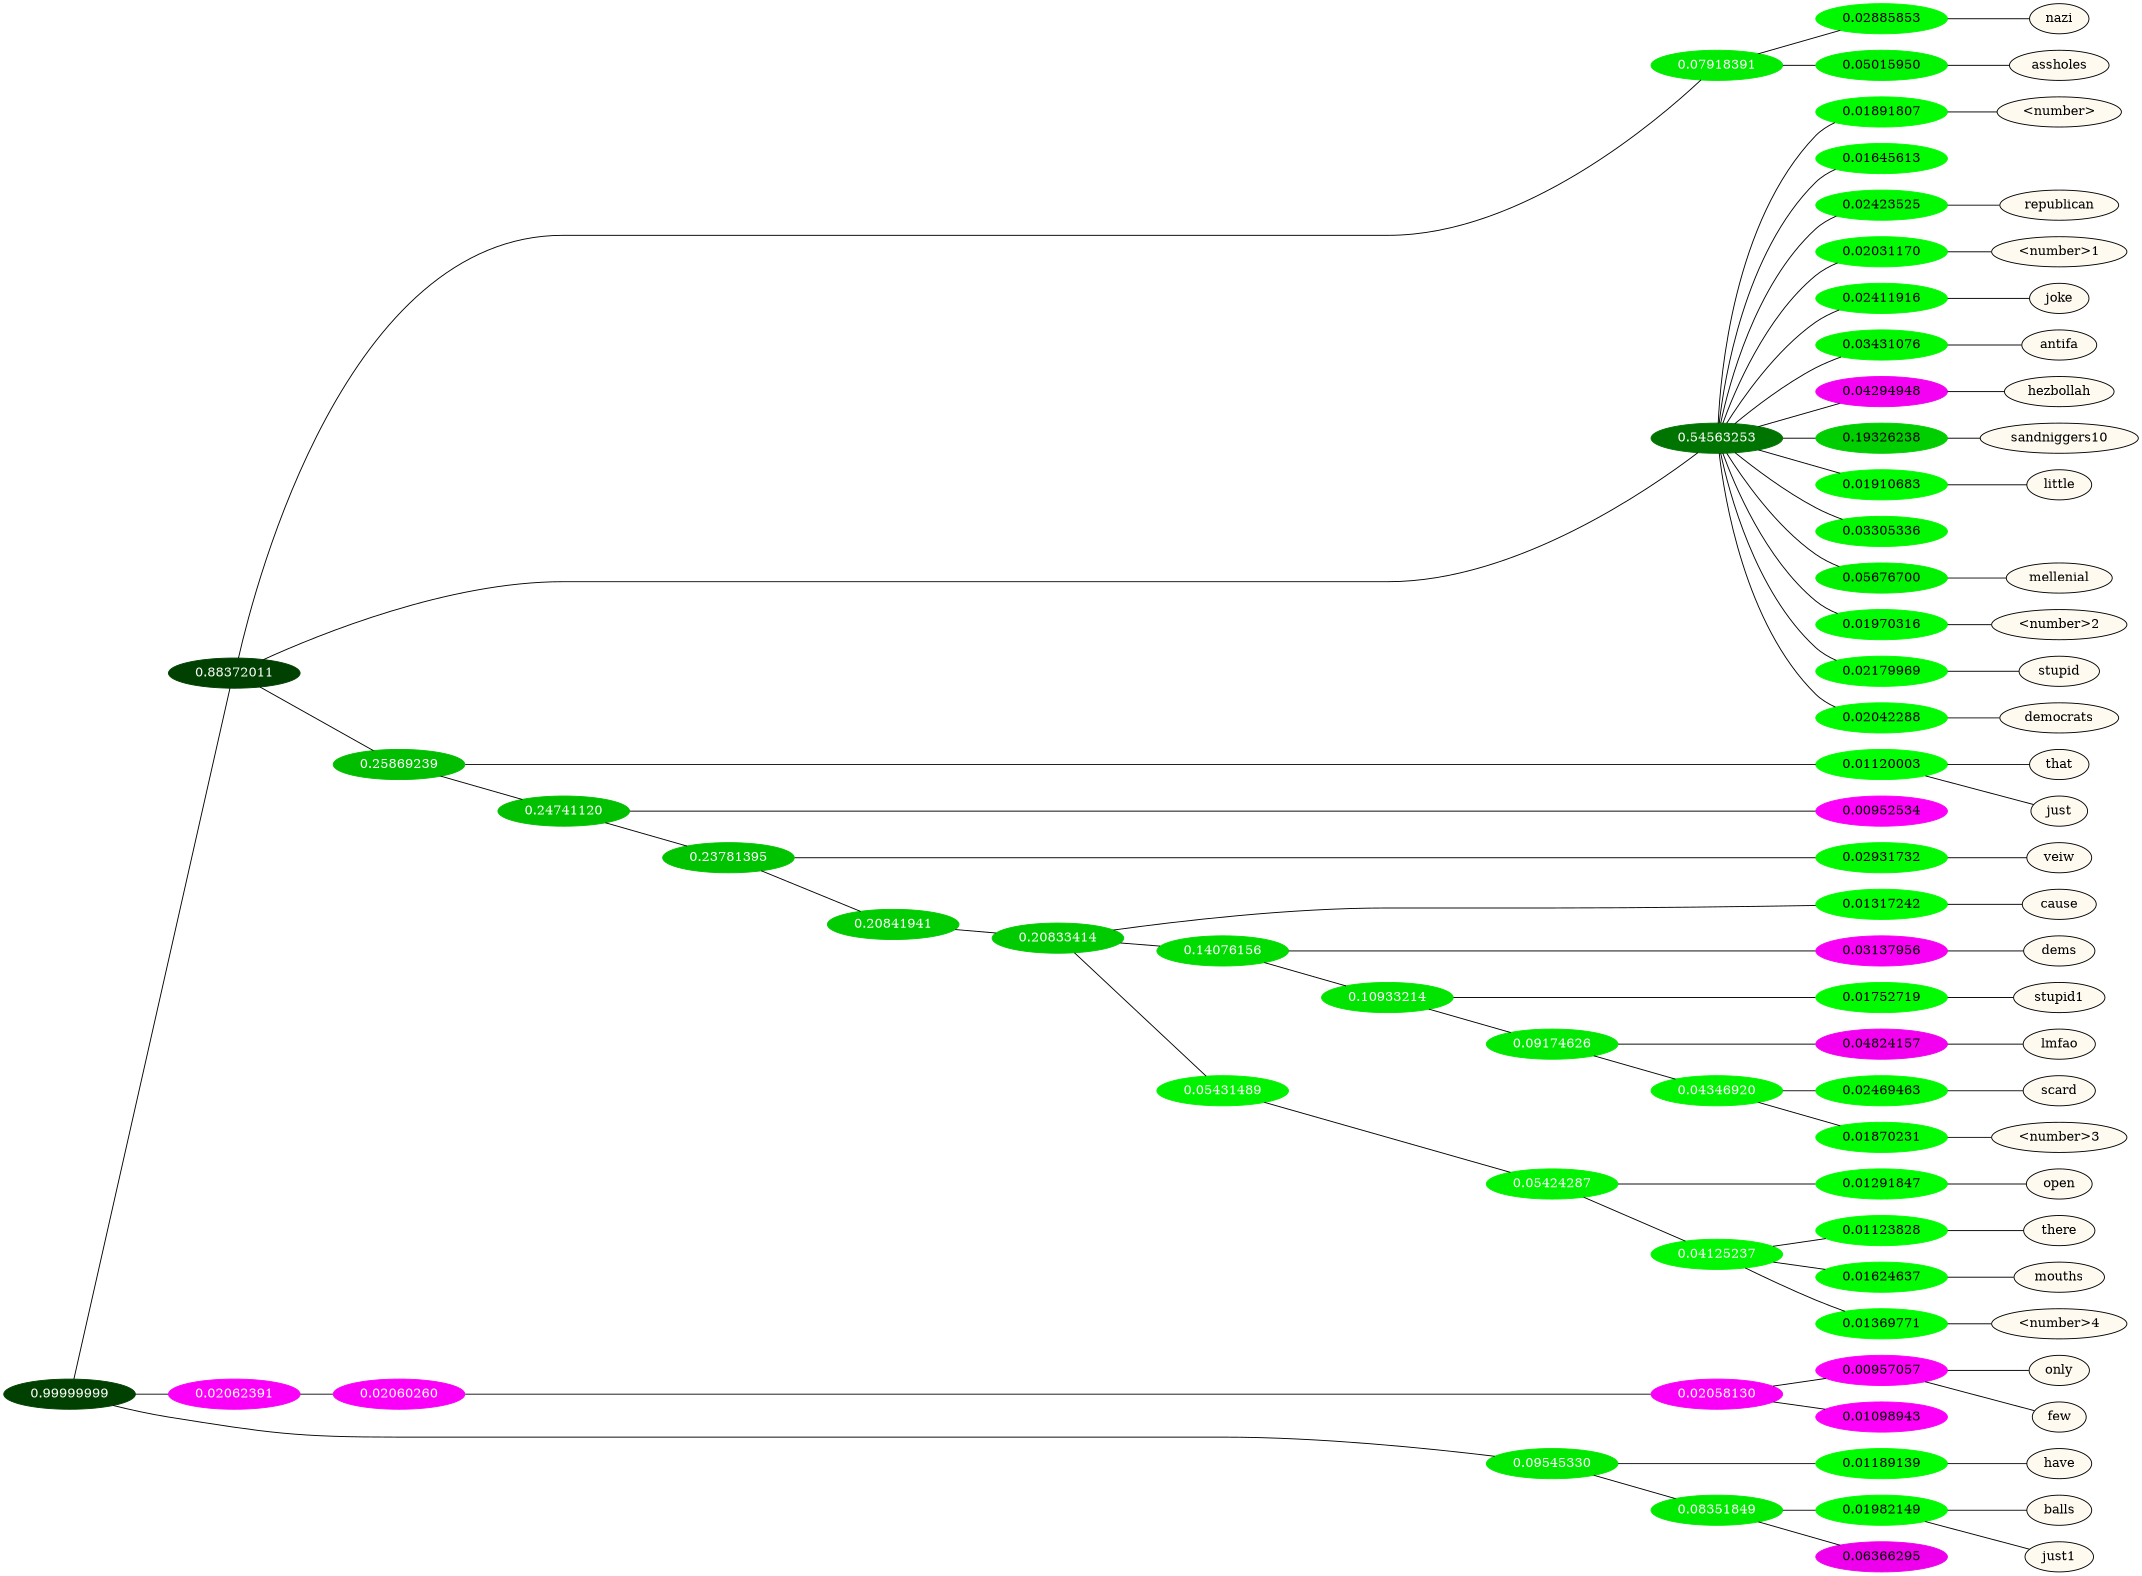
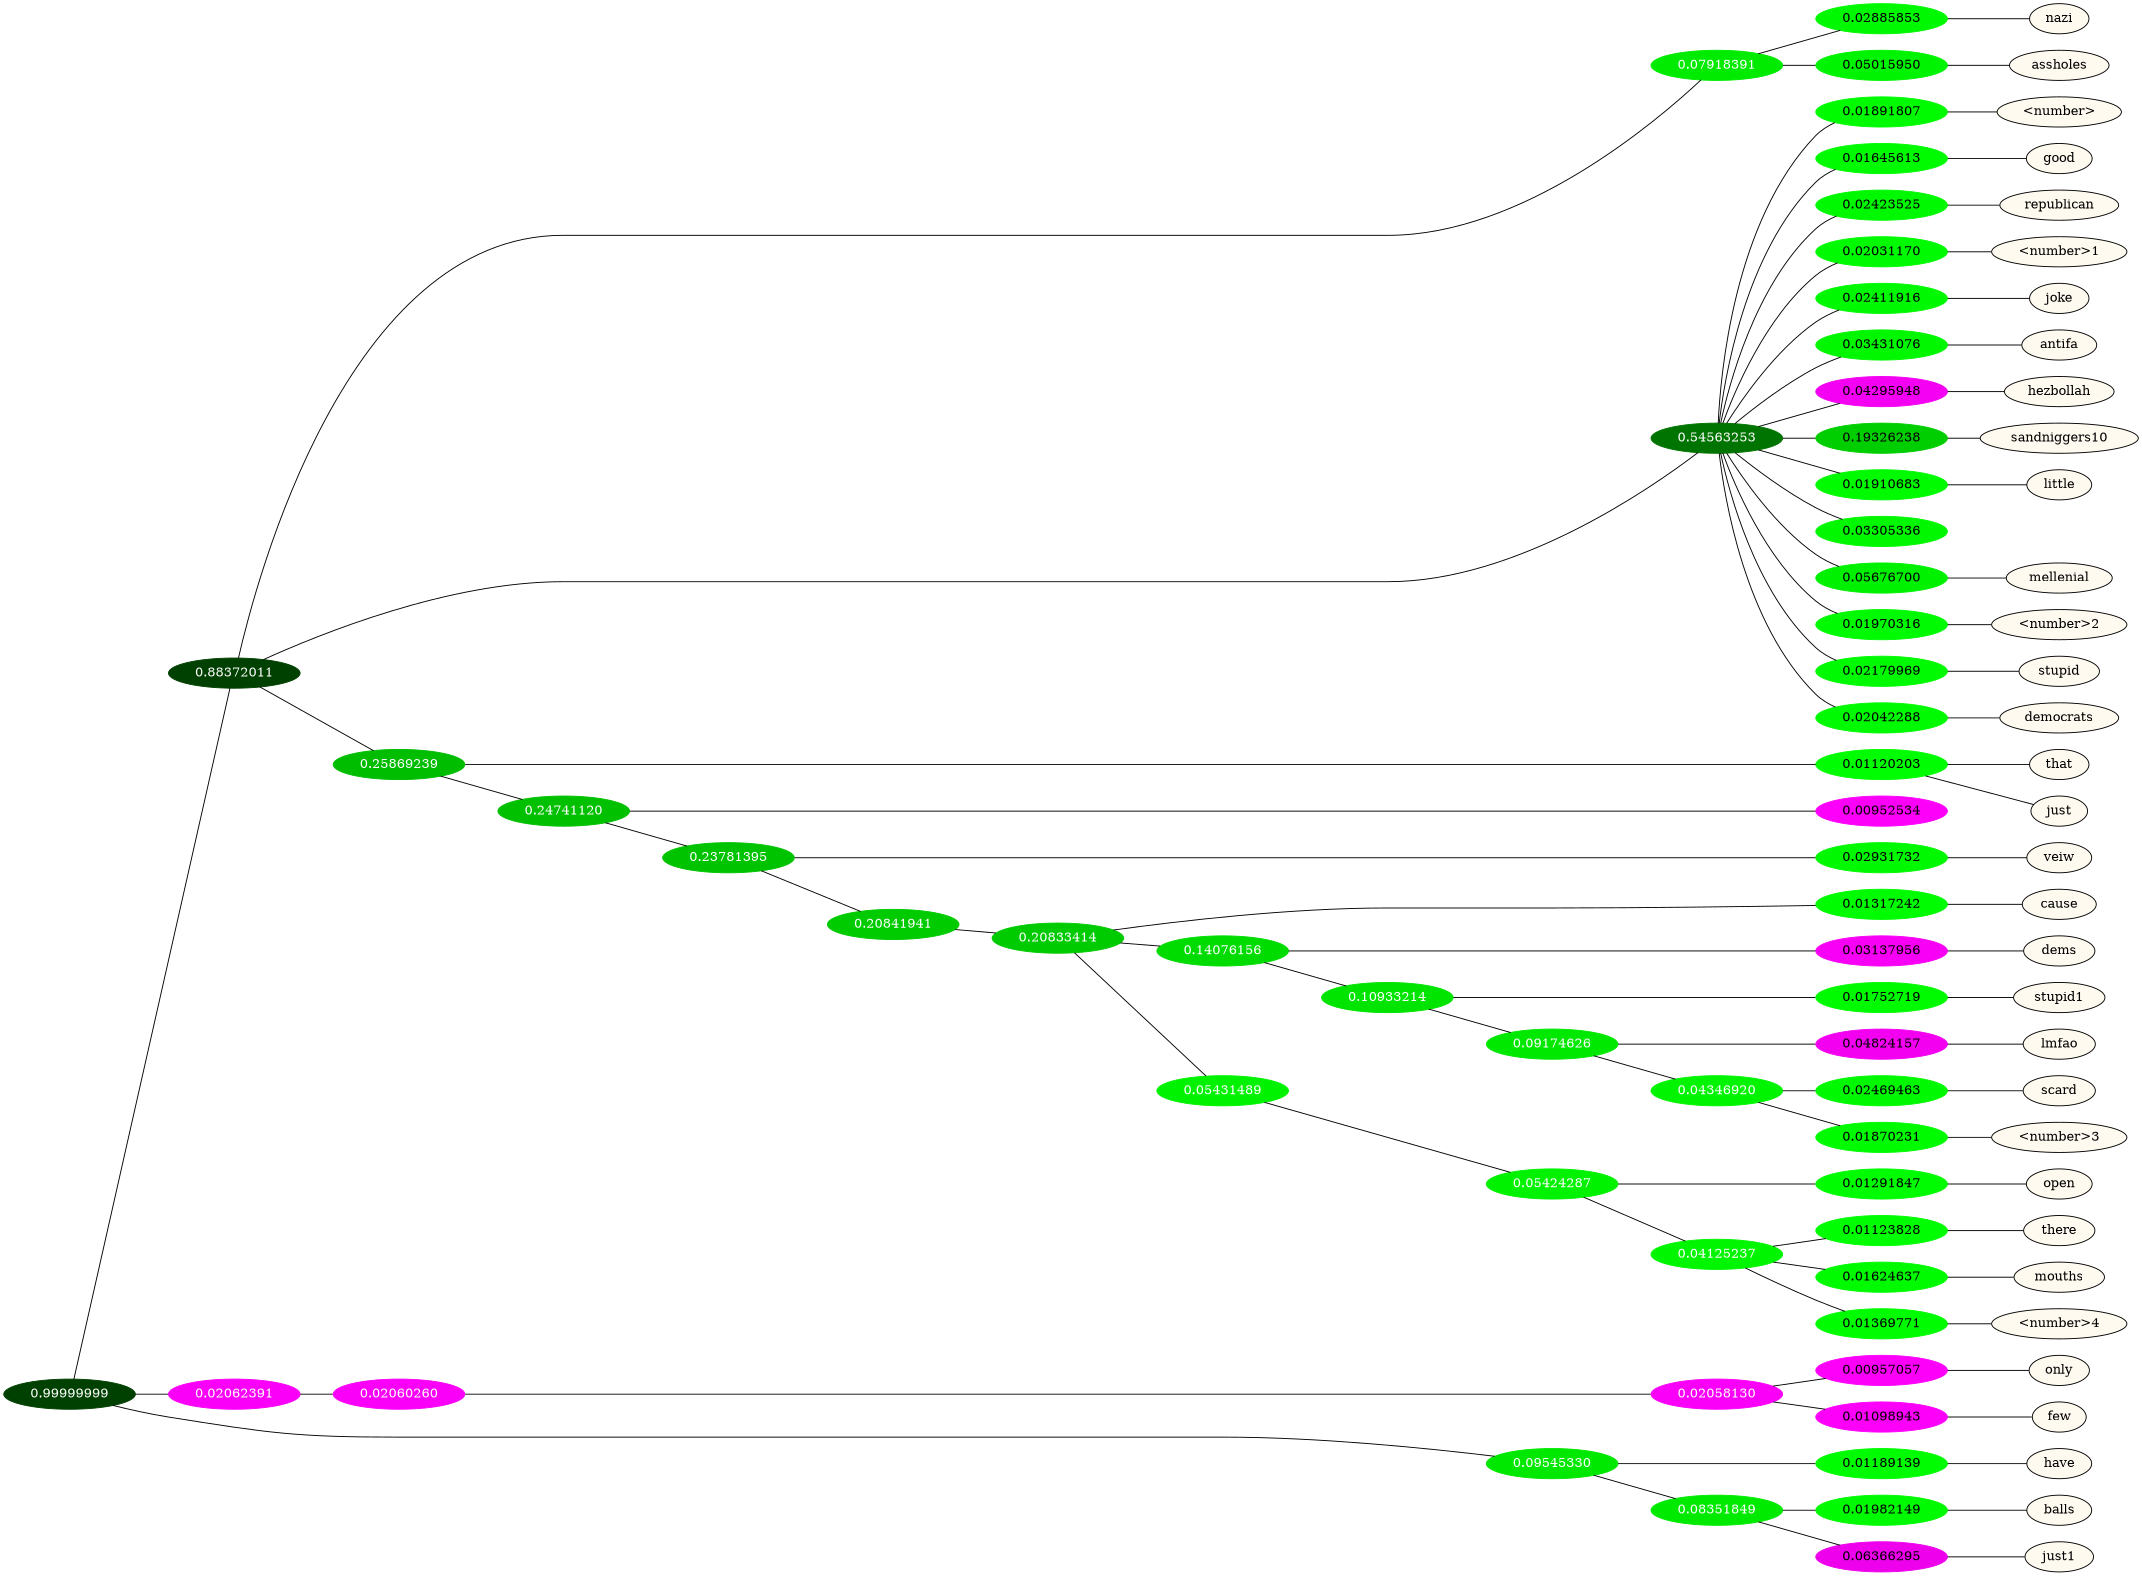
none -> (2059, 159)
(1882, 392) -> (1882, 392)
(1882, 764) -> (1882, 764)
(1980, 1396) -> (1990, 1417)
(1977, 1535) -> (1986, 1557)
